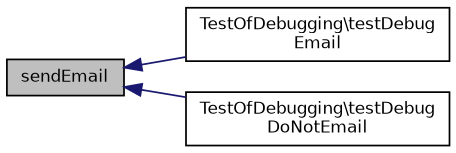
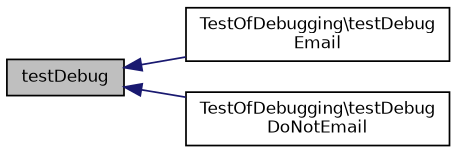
(65, 78) -> (65, 78)
